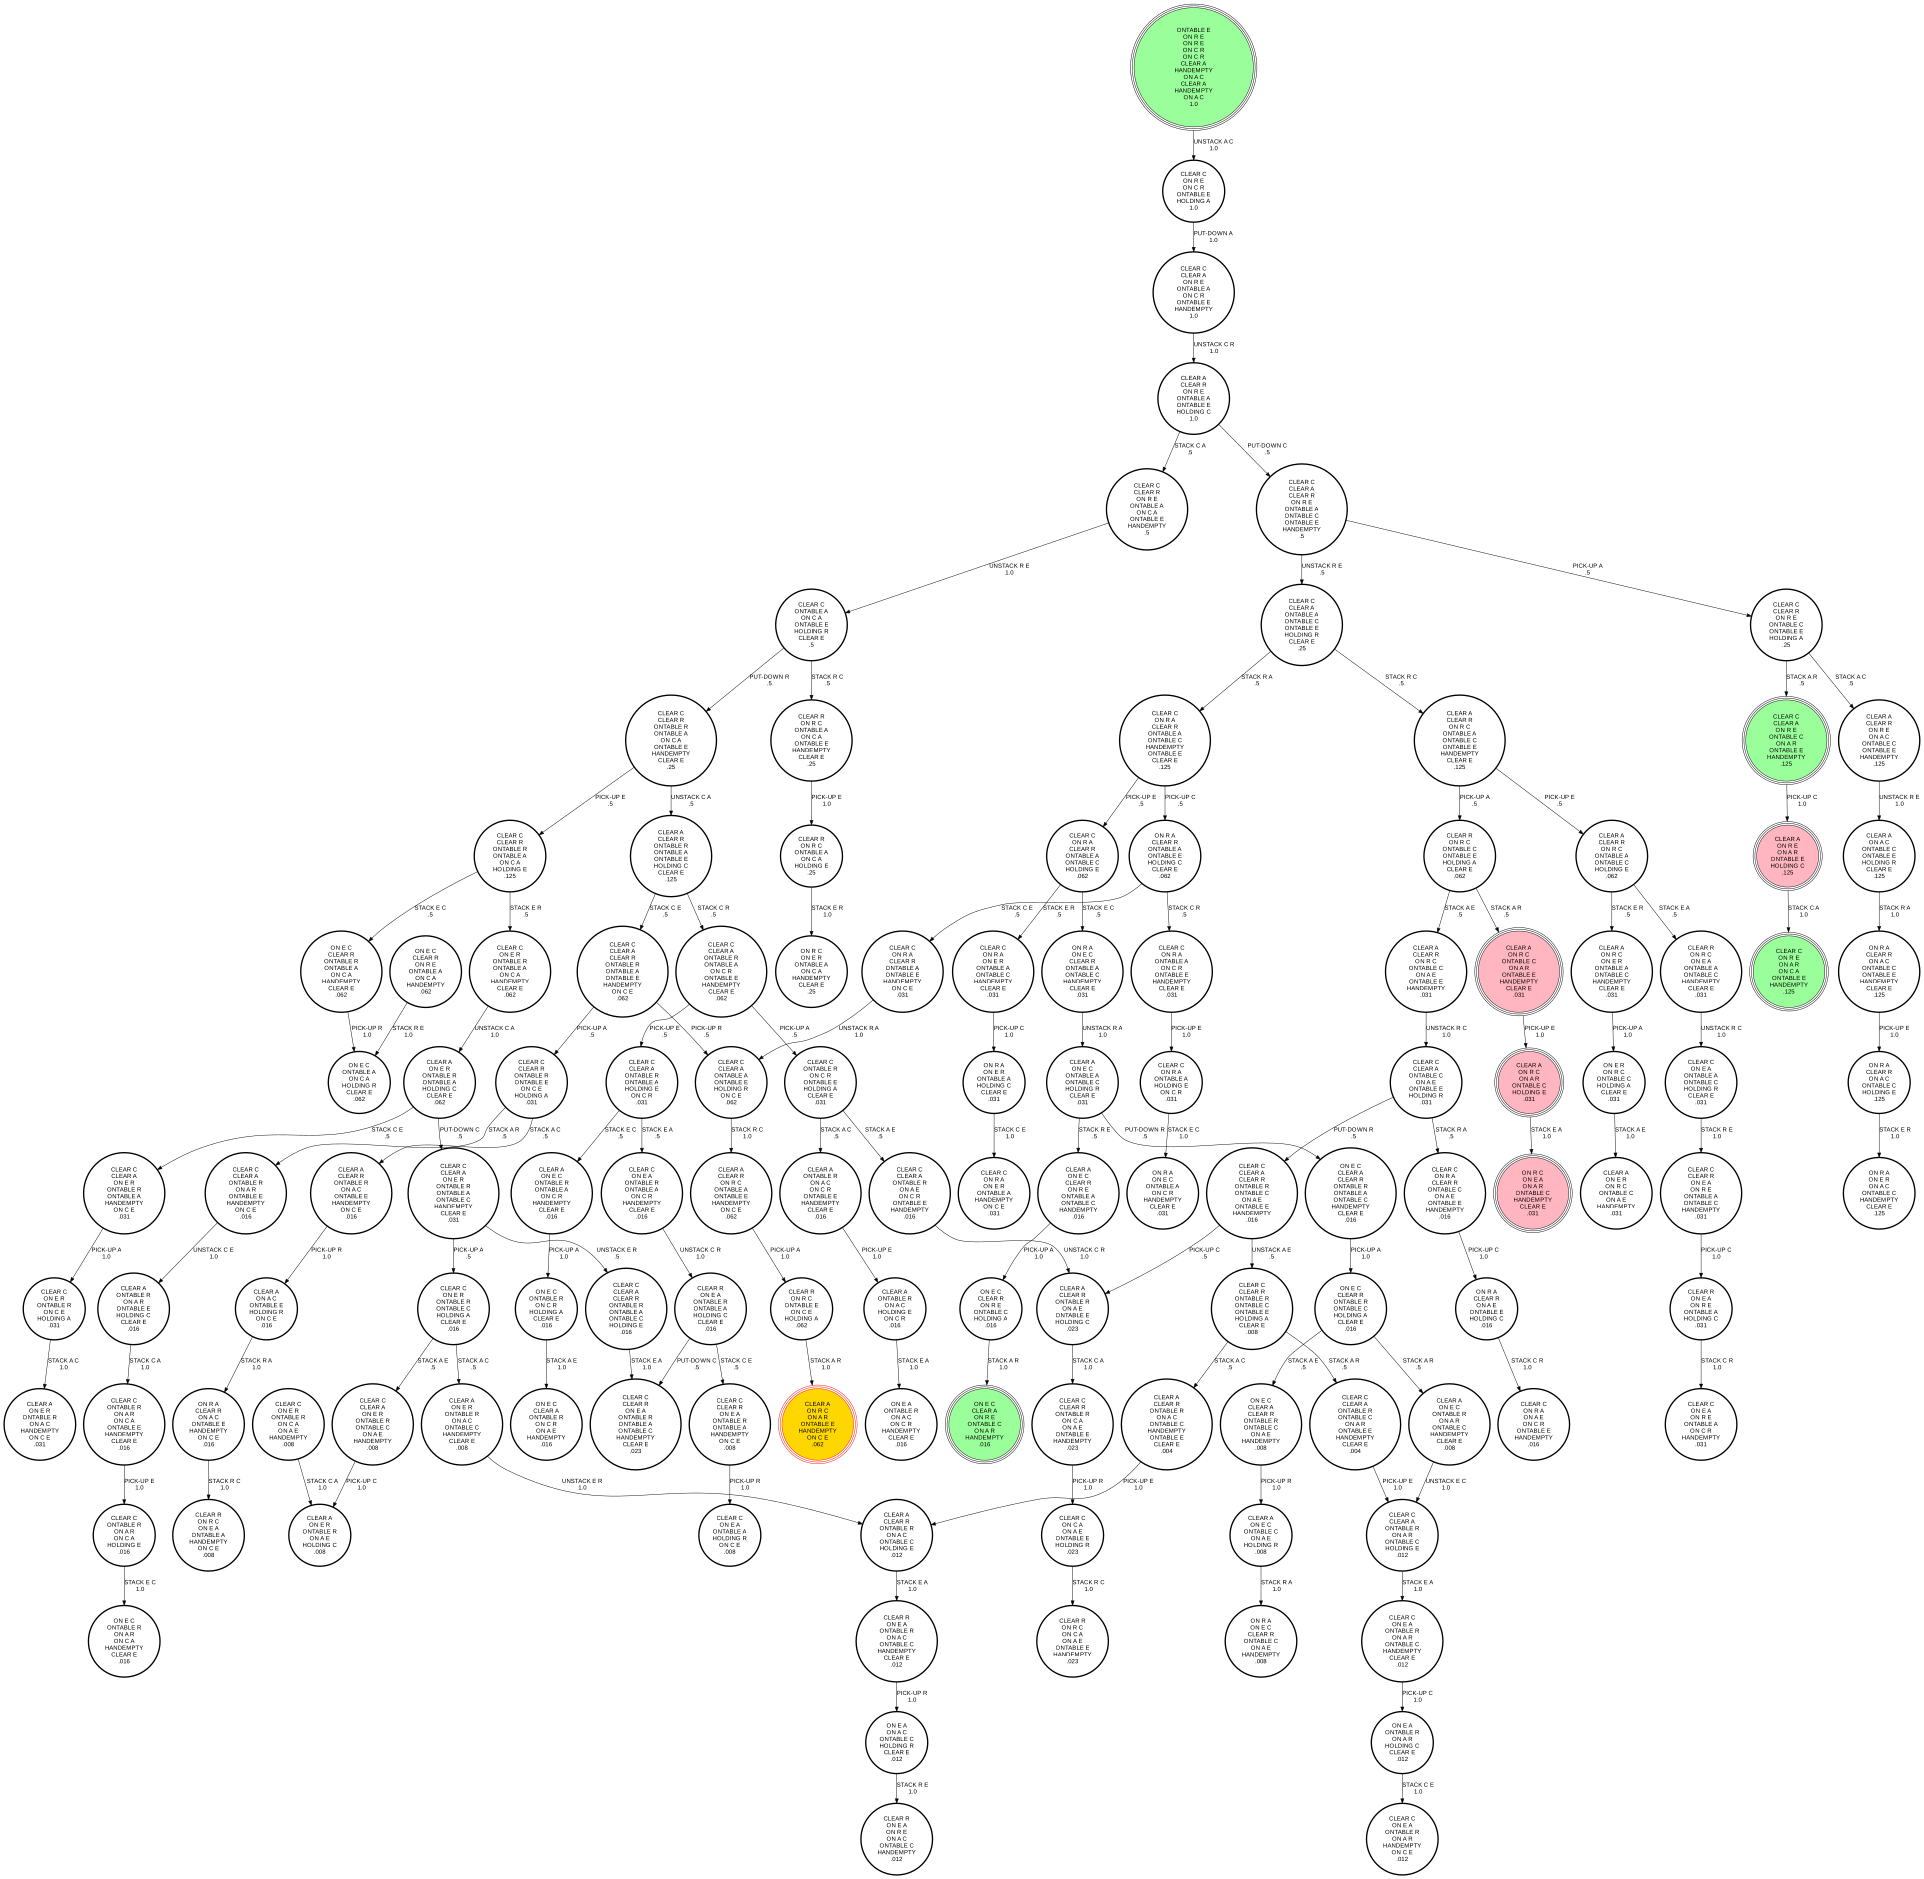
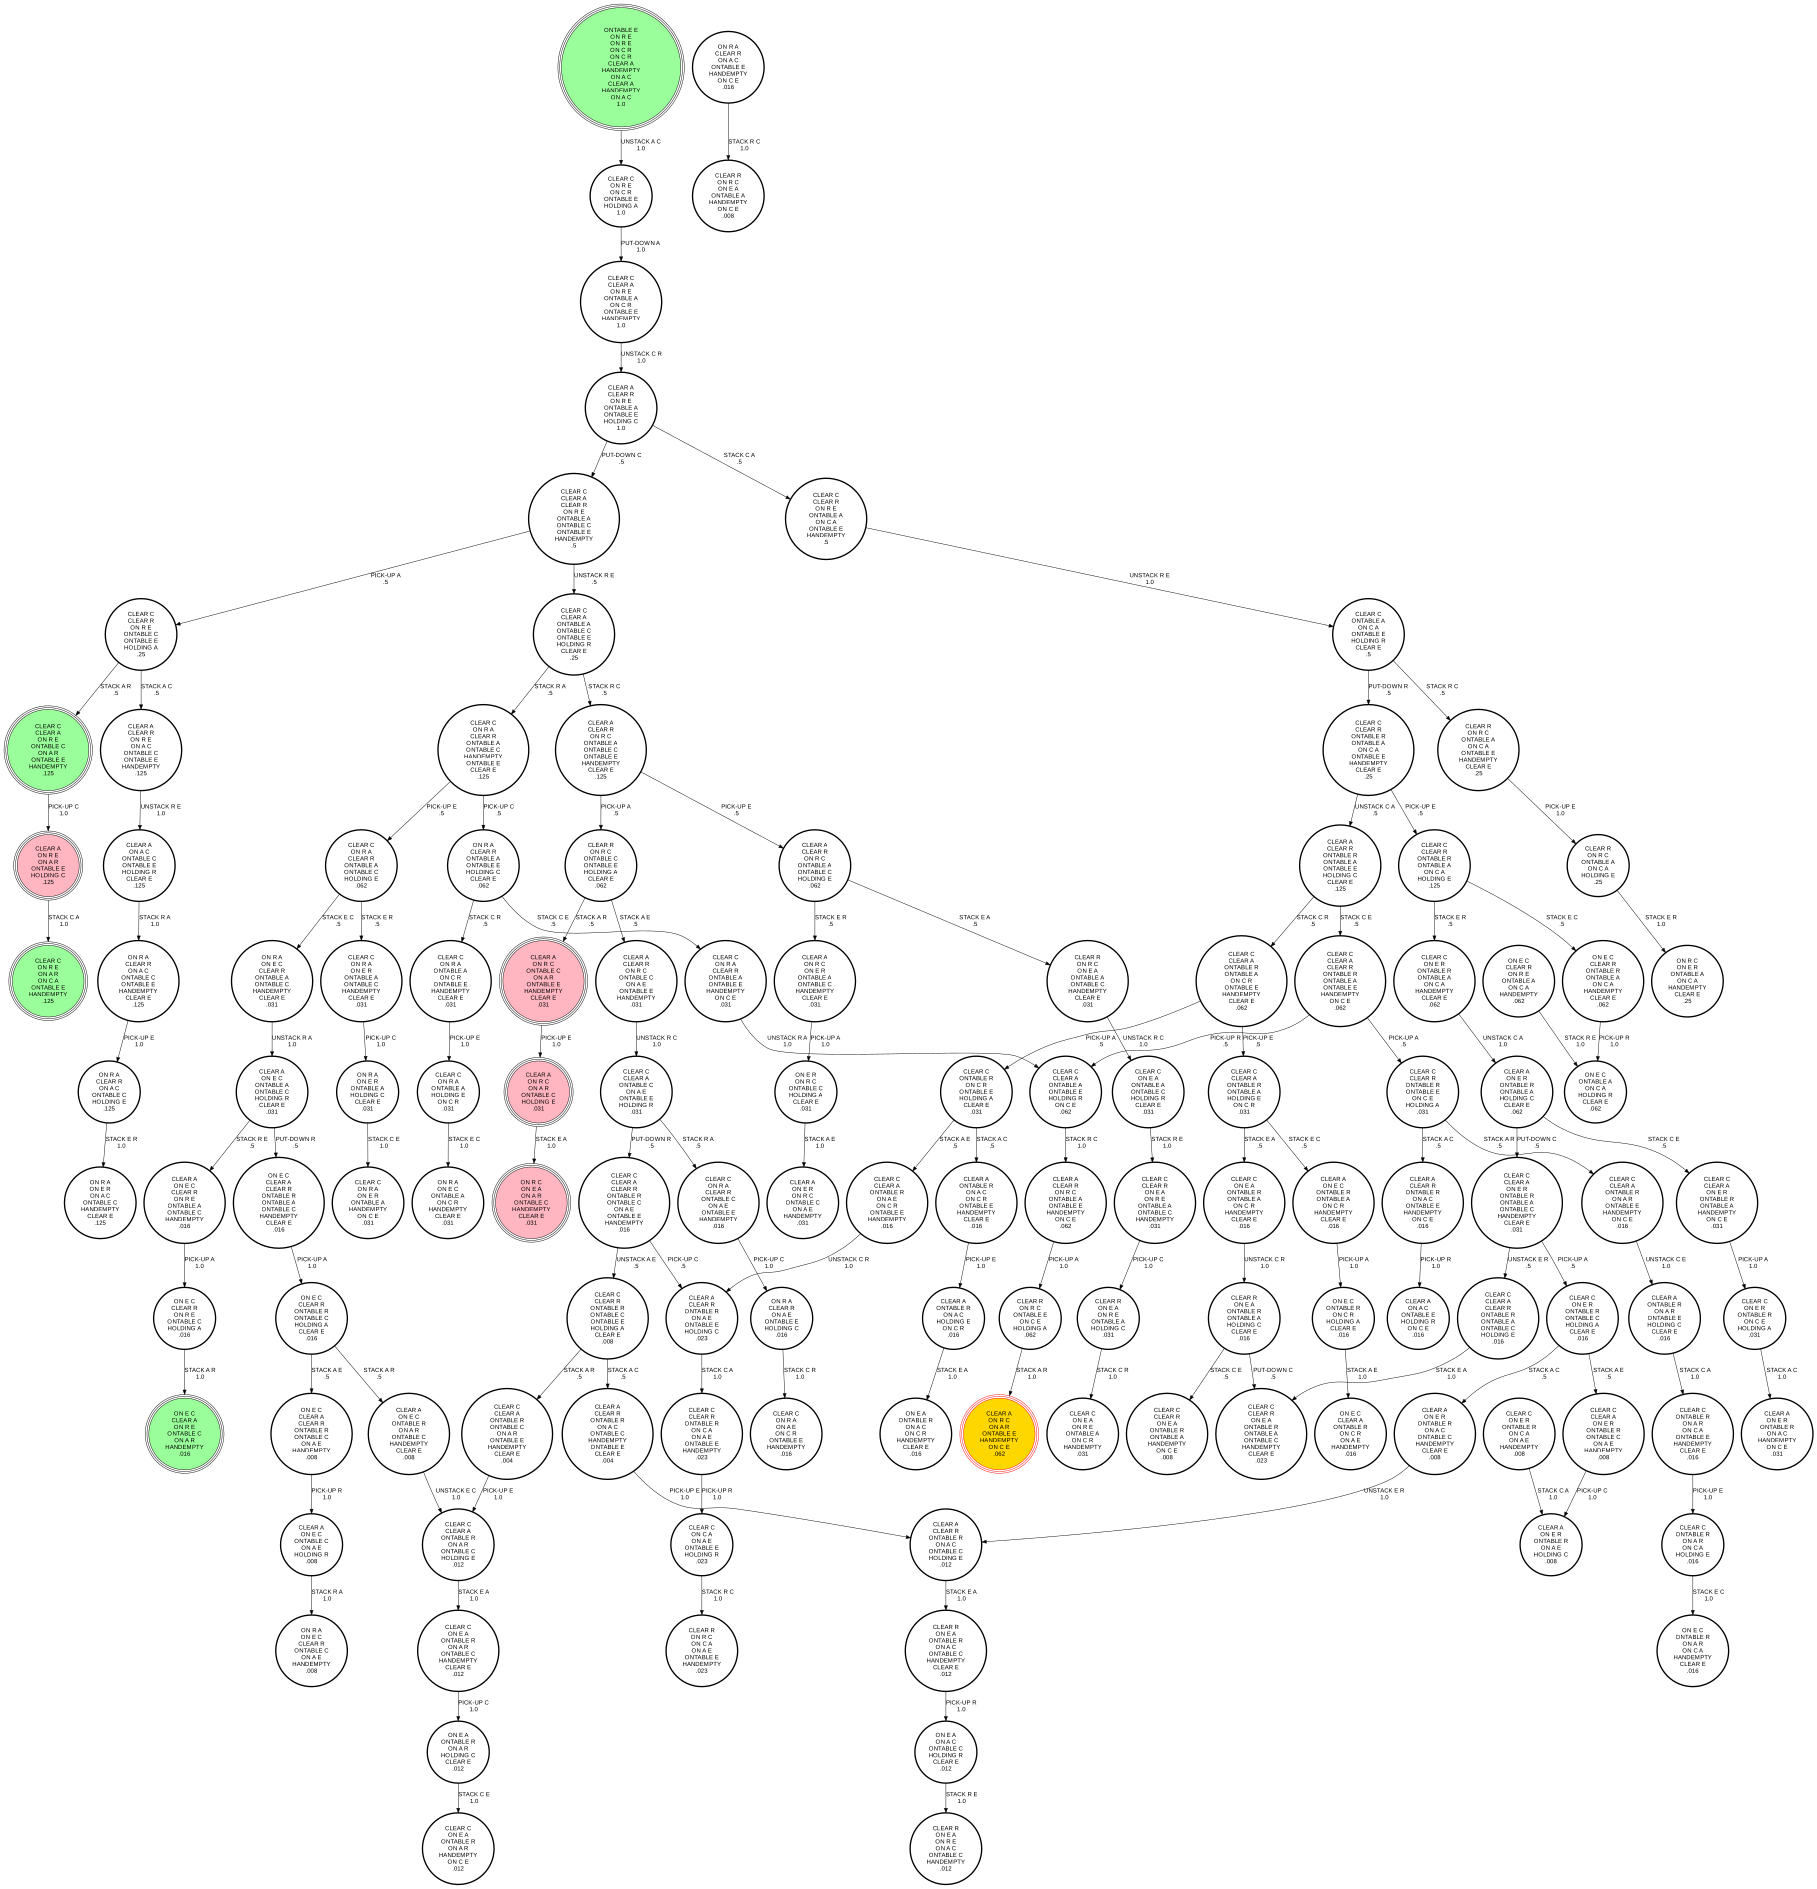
(240, 1362) -> none
(730, 1535) -> none
